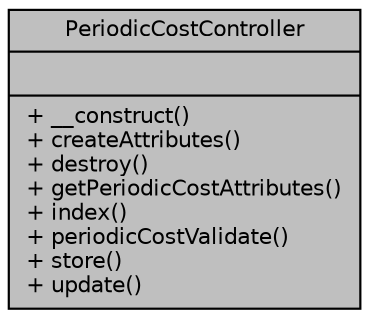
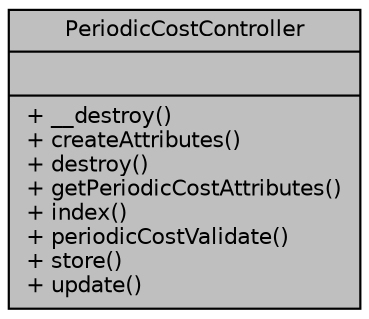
(109, 116) -> (100, 116)
